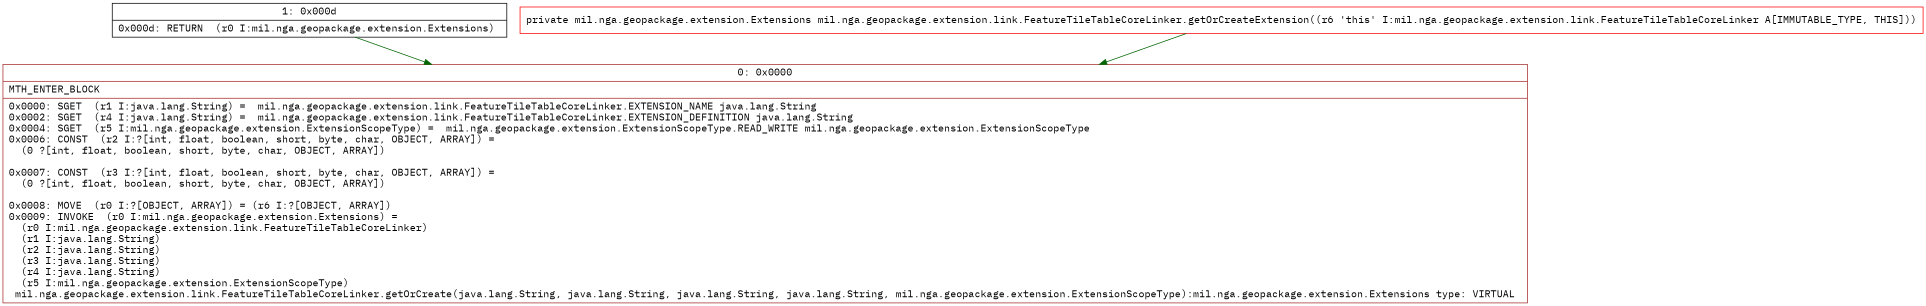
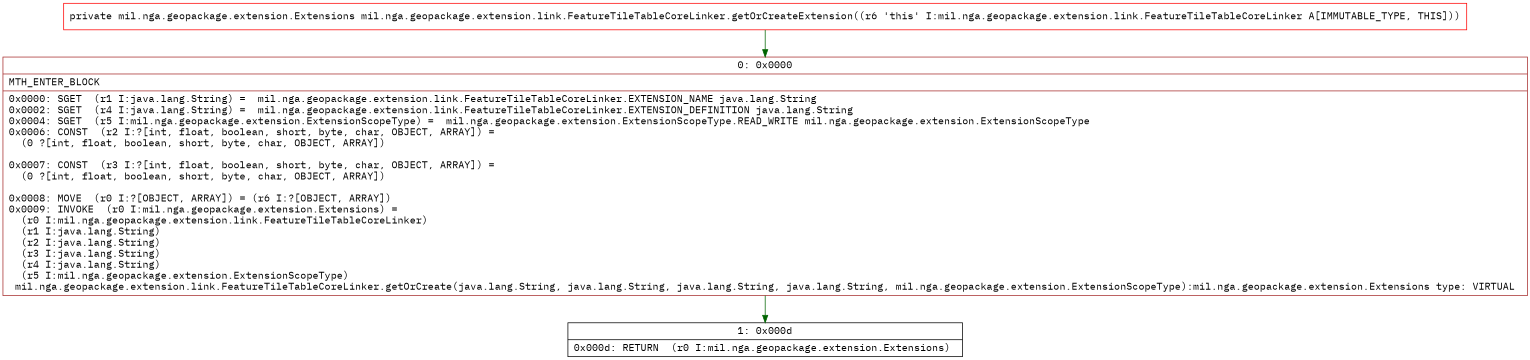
(390, 50) -> (765, 305)
